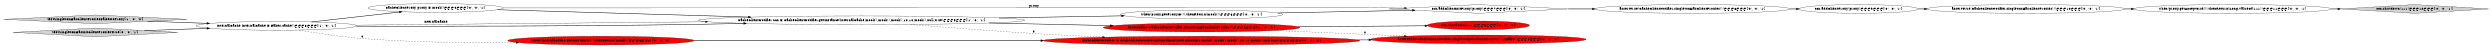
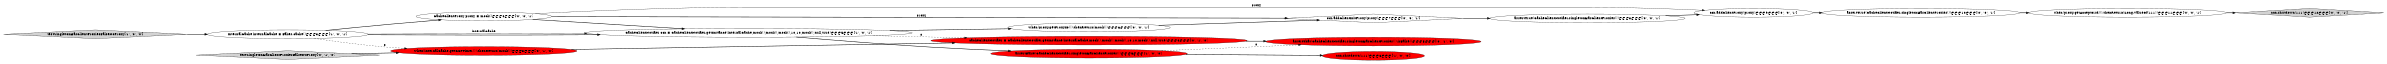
none -> (1119, 7)
(954, 8) -> (918, 17)
(95, 32) -> none
none -> (288, 55)
